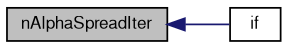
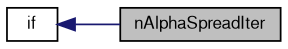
(207, 24) -> (98, 24)
